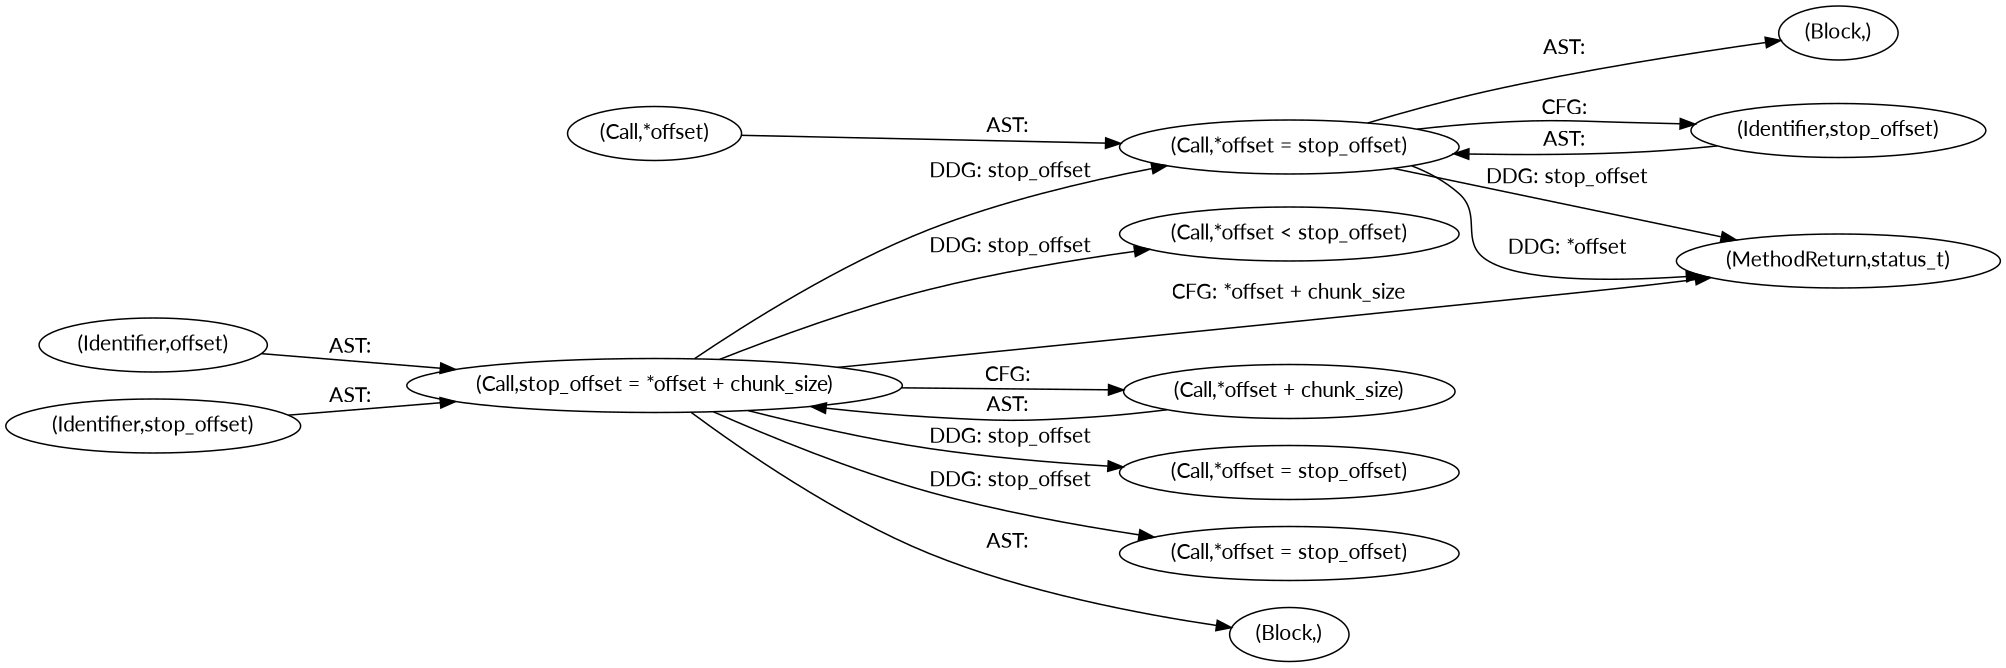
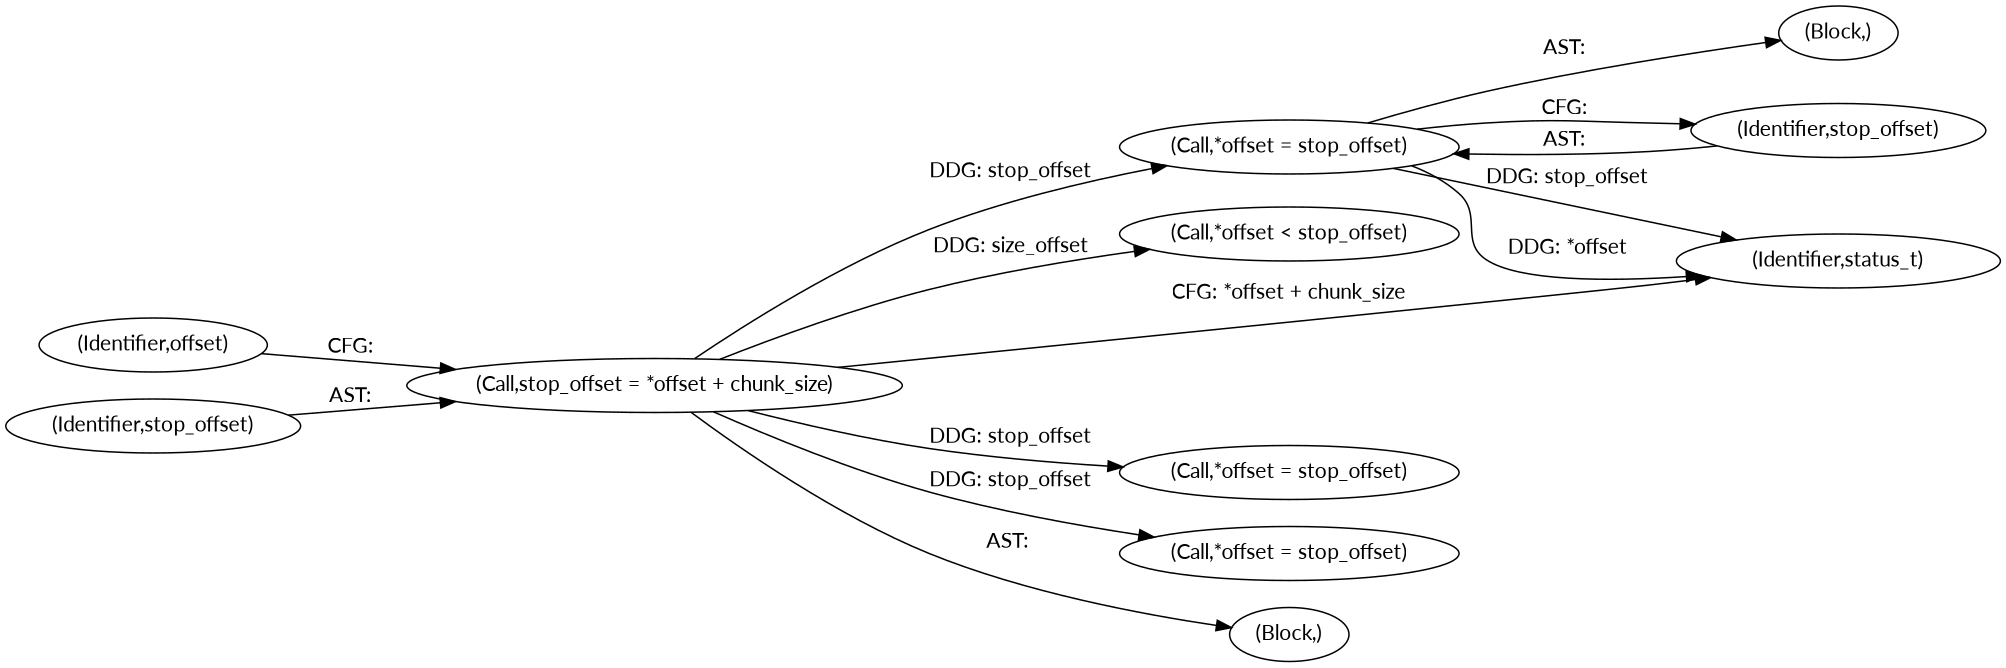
(655, 134) -> none
(1011, 247) -> (1011, 247)
(1838, 261) -> (1838, 261)
(354, 347) -> (354, 347)
(1289, 392) -> none
